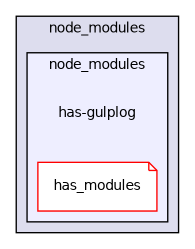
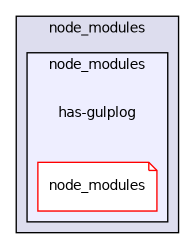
(97, 187) -> (97, 187)
